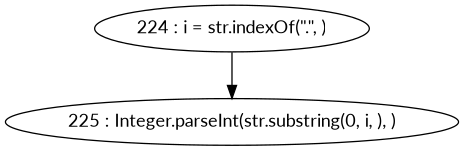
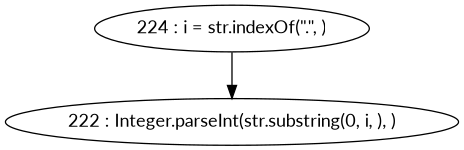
(232, 122) -> (232, 122)
